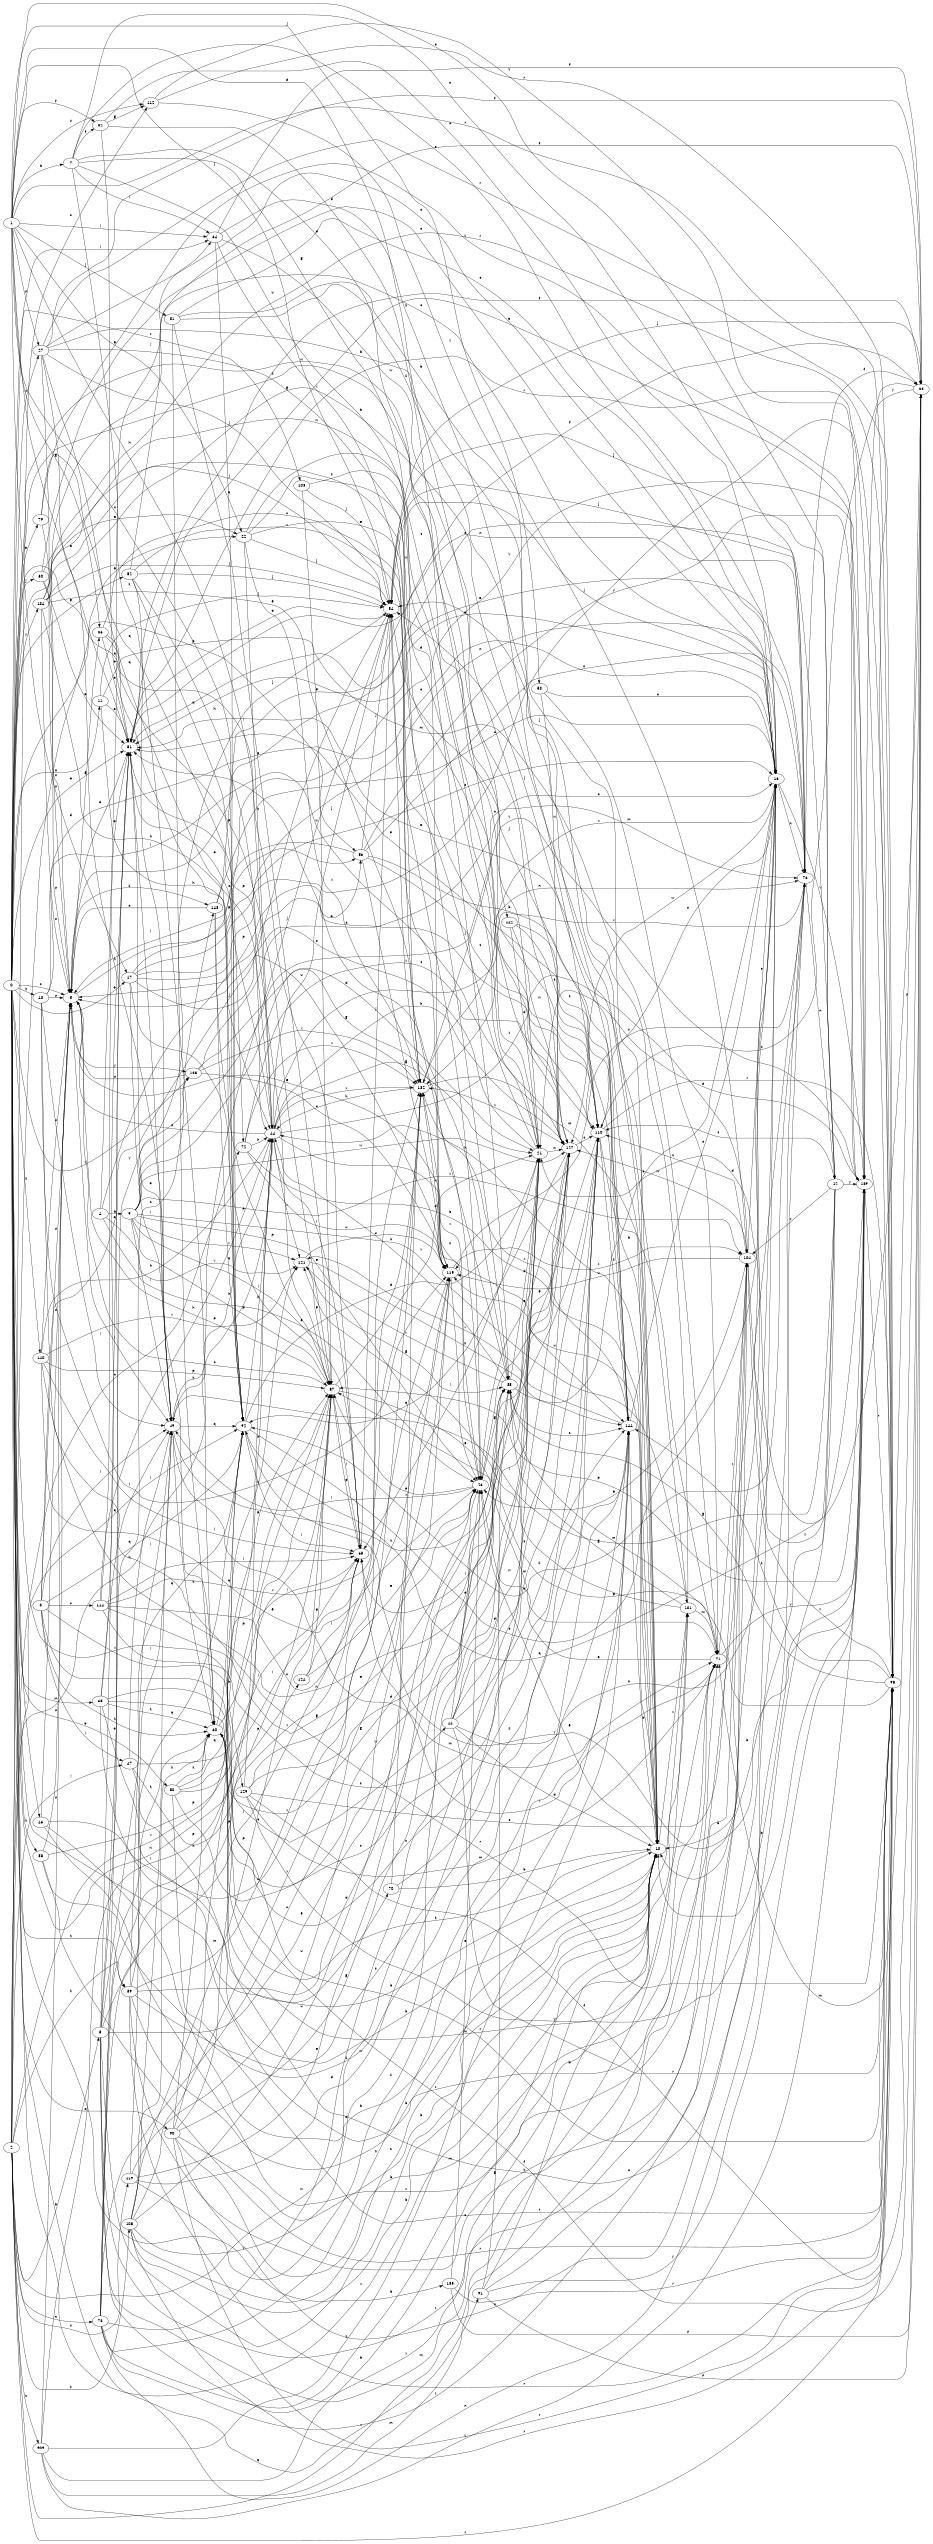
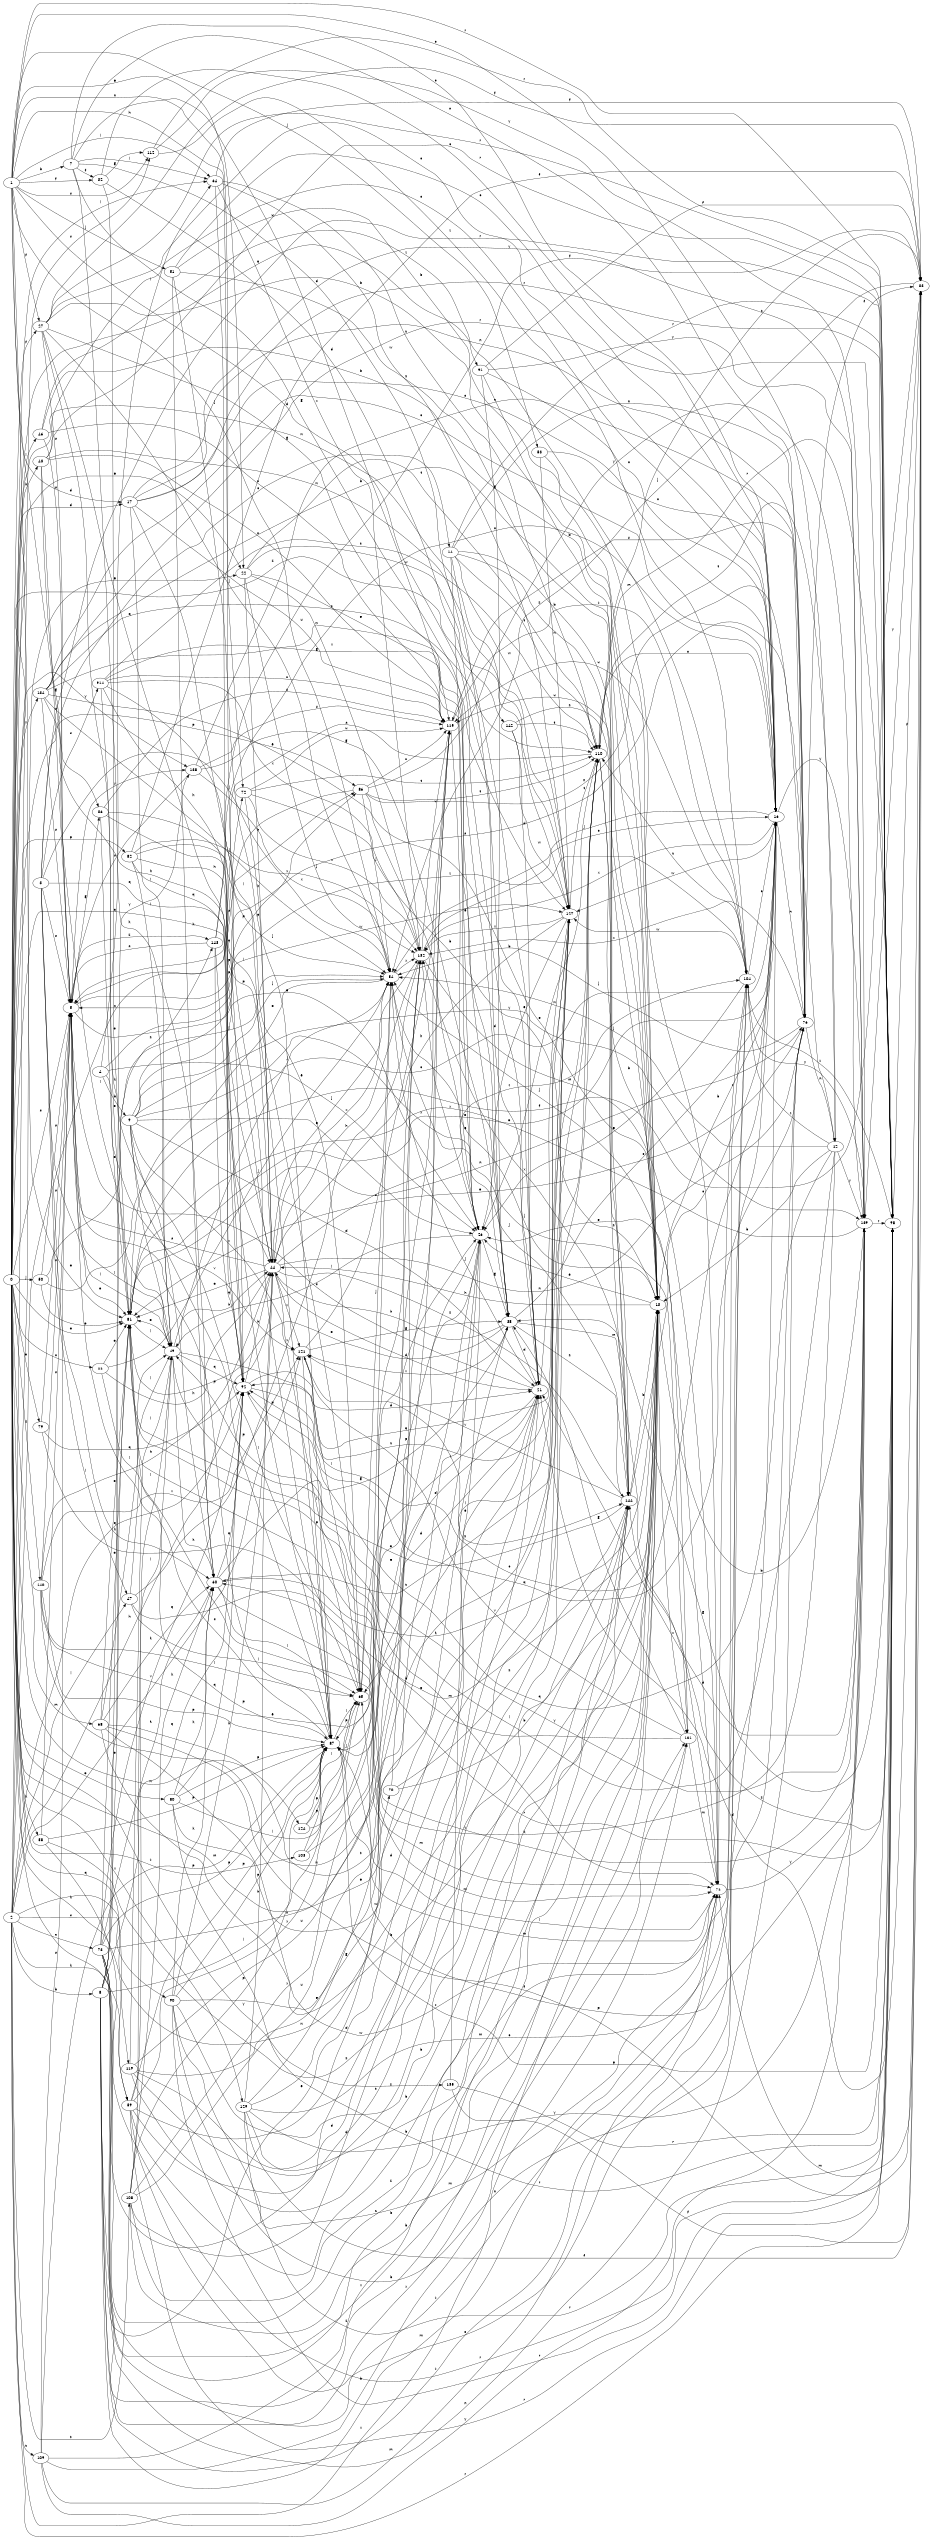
(277, 1519) -> (335, 1522)
(100, 1605) -> (100, 683)
none -> (499, 1889)
(753, 2365) -> (869, 2158)
(41, 2448) -> (41, 2458)
